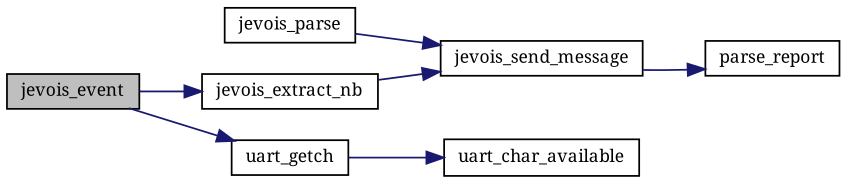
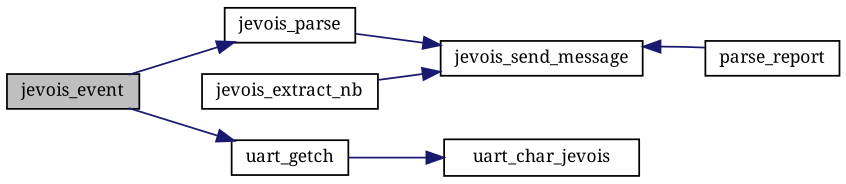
(665, 70) -> (683, 47)
(162, 91) -> (173, 61)
(542, 158) -> (542, 158)
